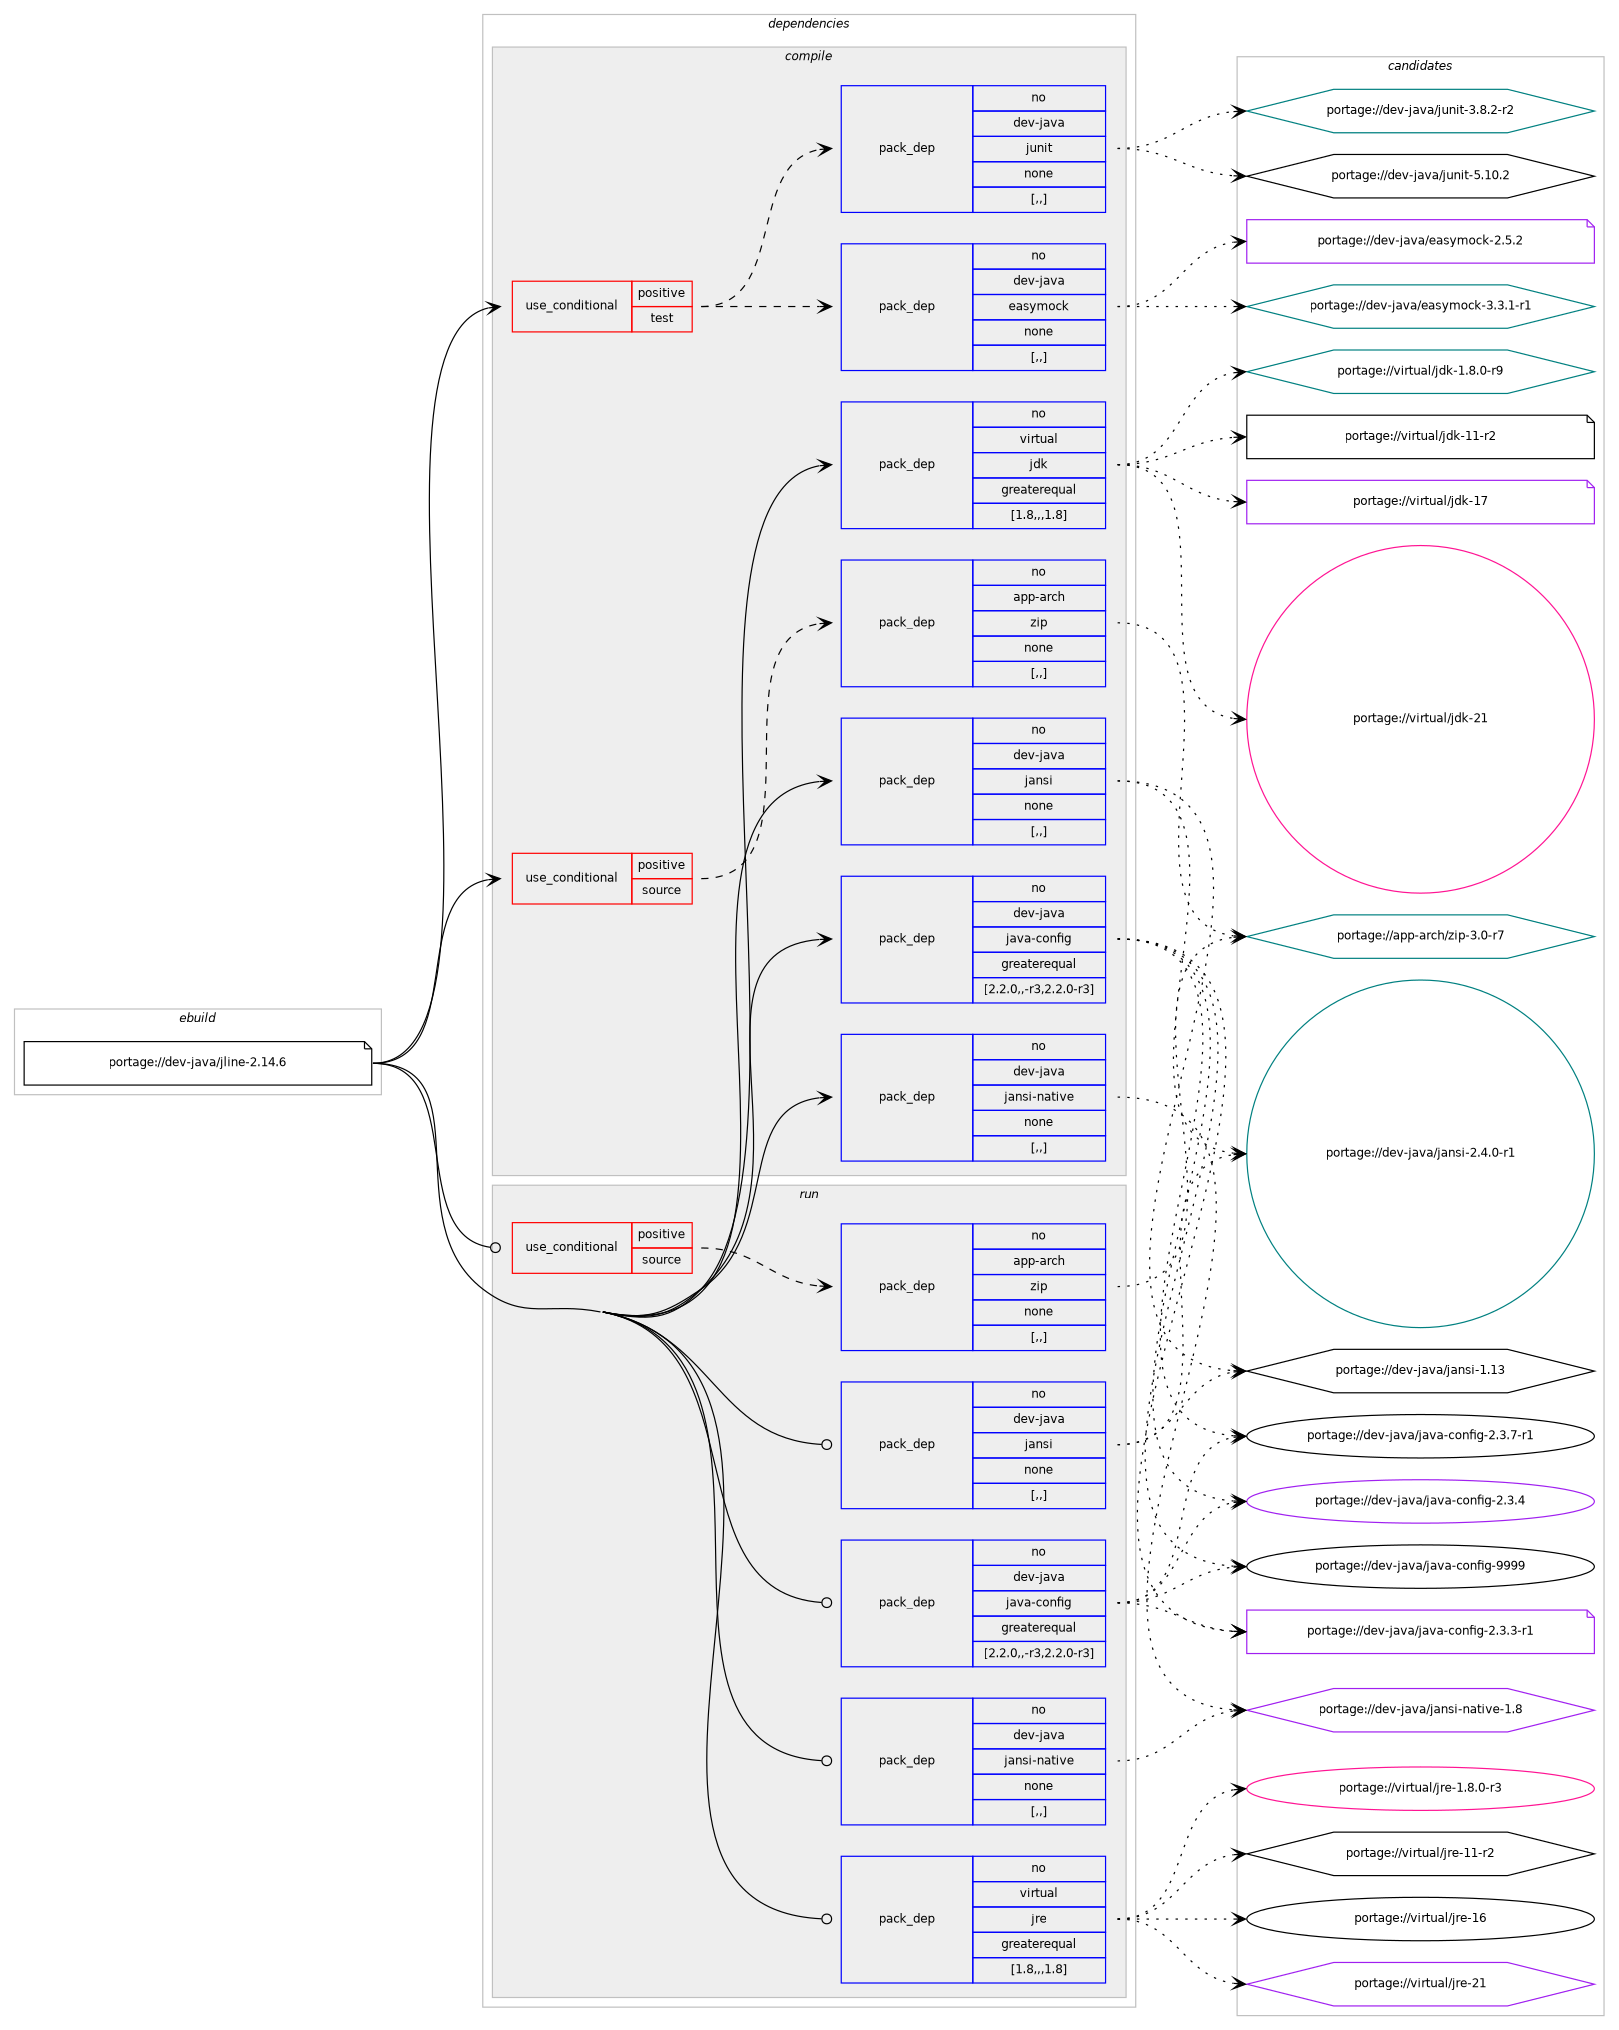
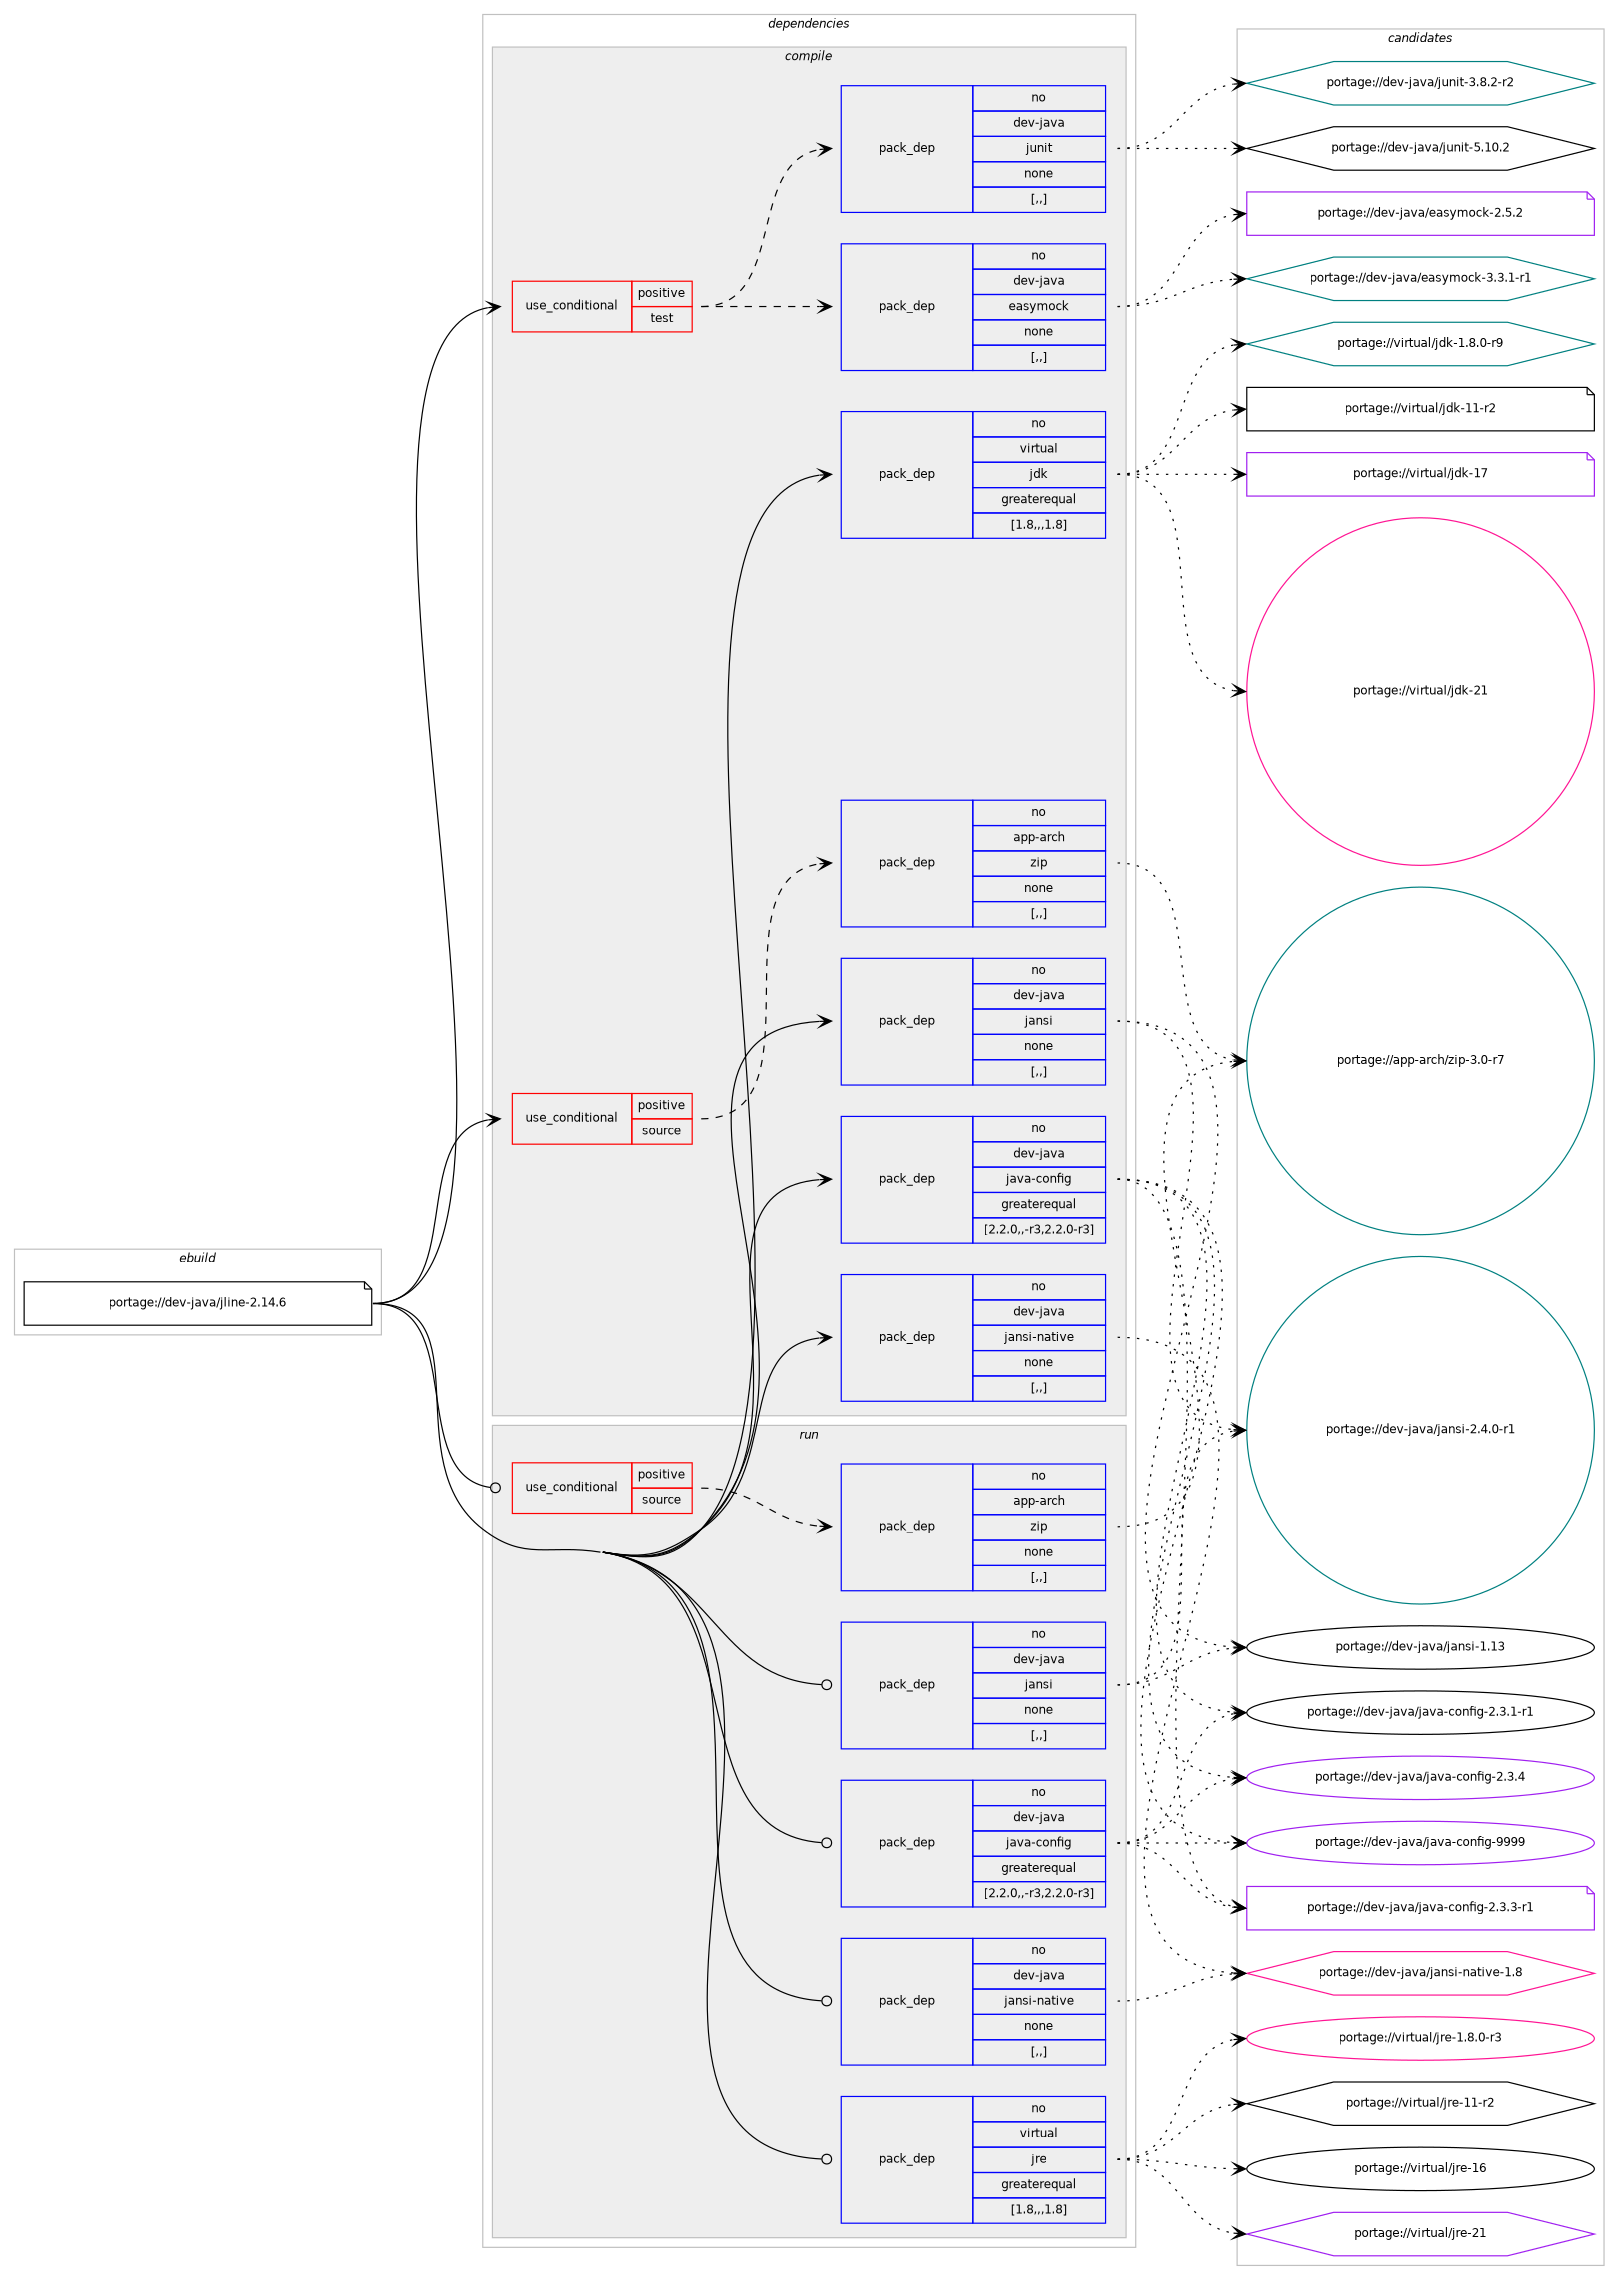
(1421, 937) -> (1421, 1061)
(1421, 1371) -> (1421, 1647)
(1421, 1436) -> (1421, 1713)
(1421, 1567) -> (1421, 1843)
(1421, 1710) -> (1421, 1973)
